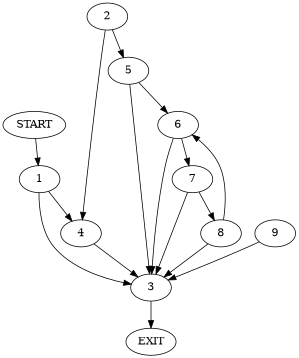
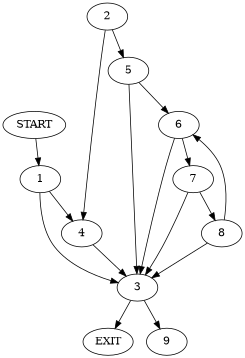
(218, 260) -> (150, 311)
